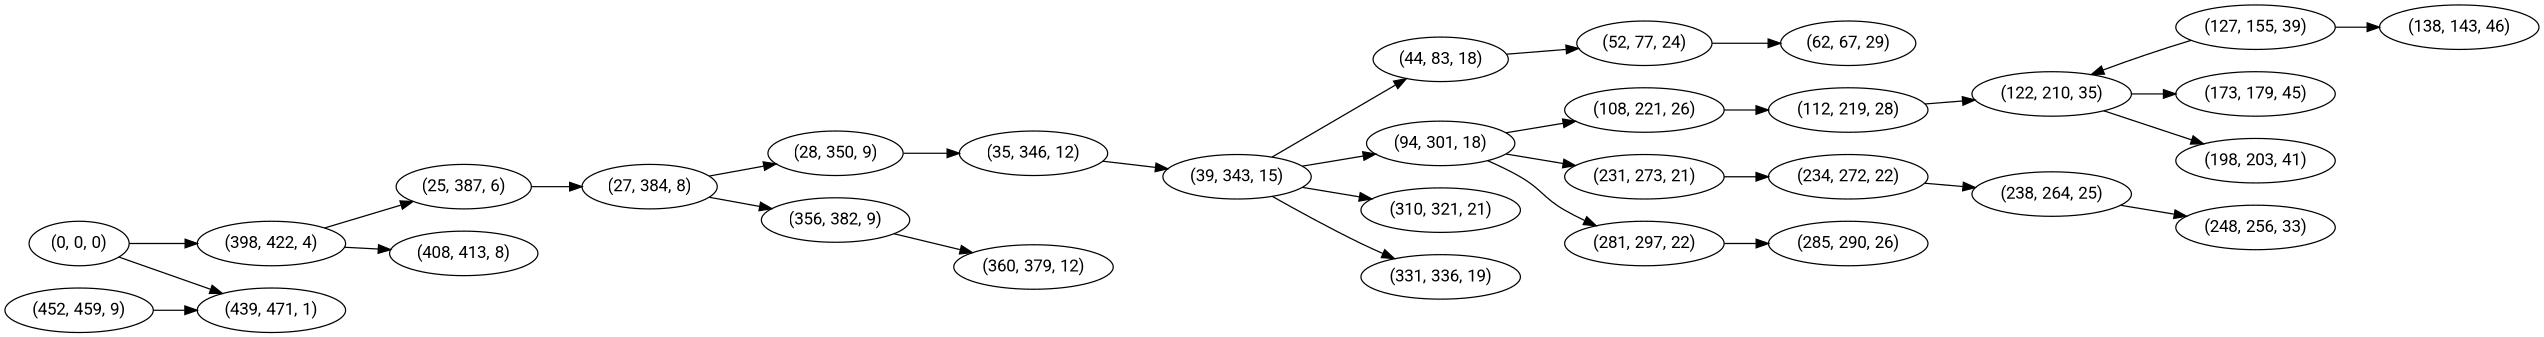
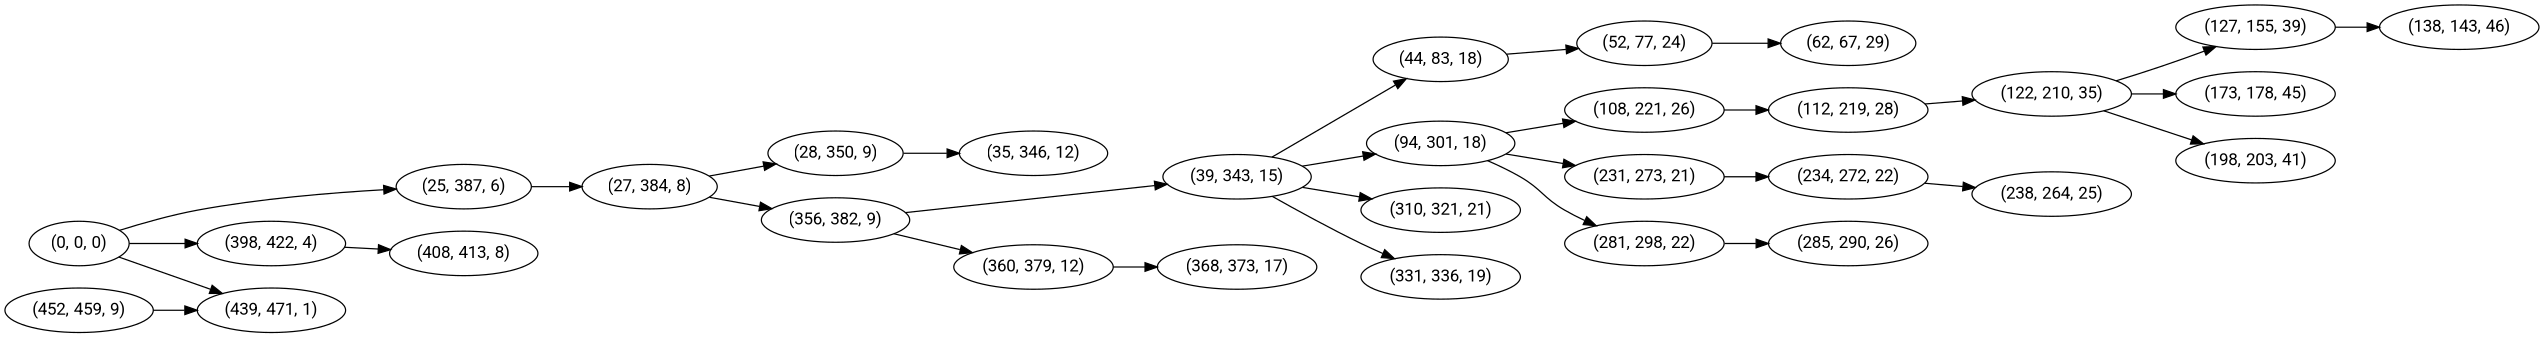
(2147, 54) -> (2160, 67)
(2256, 94) -> (2256, 94)
(1129, 164) -> (1030, 199)
(363, 217) -> (250, 202)
(2256, 227) -> none
(1644, 244) -> (1644, 244)
none -> (1237, 267)
